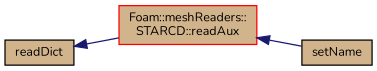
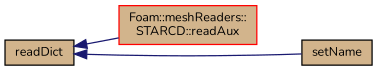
(286, 43) -> (194, 56)
